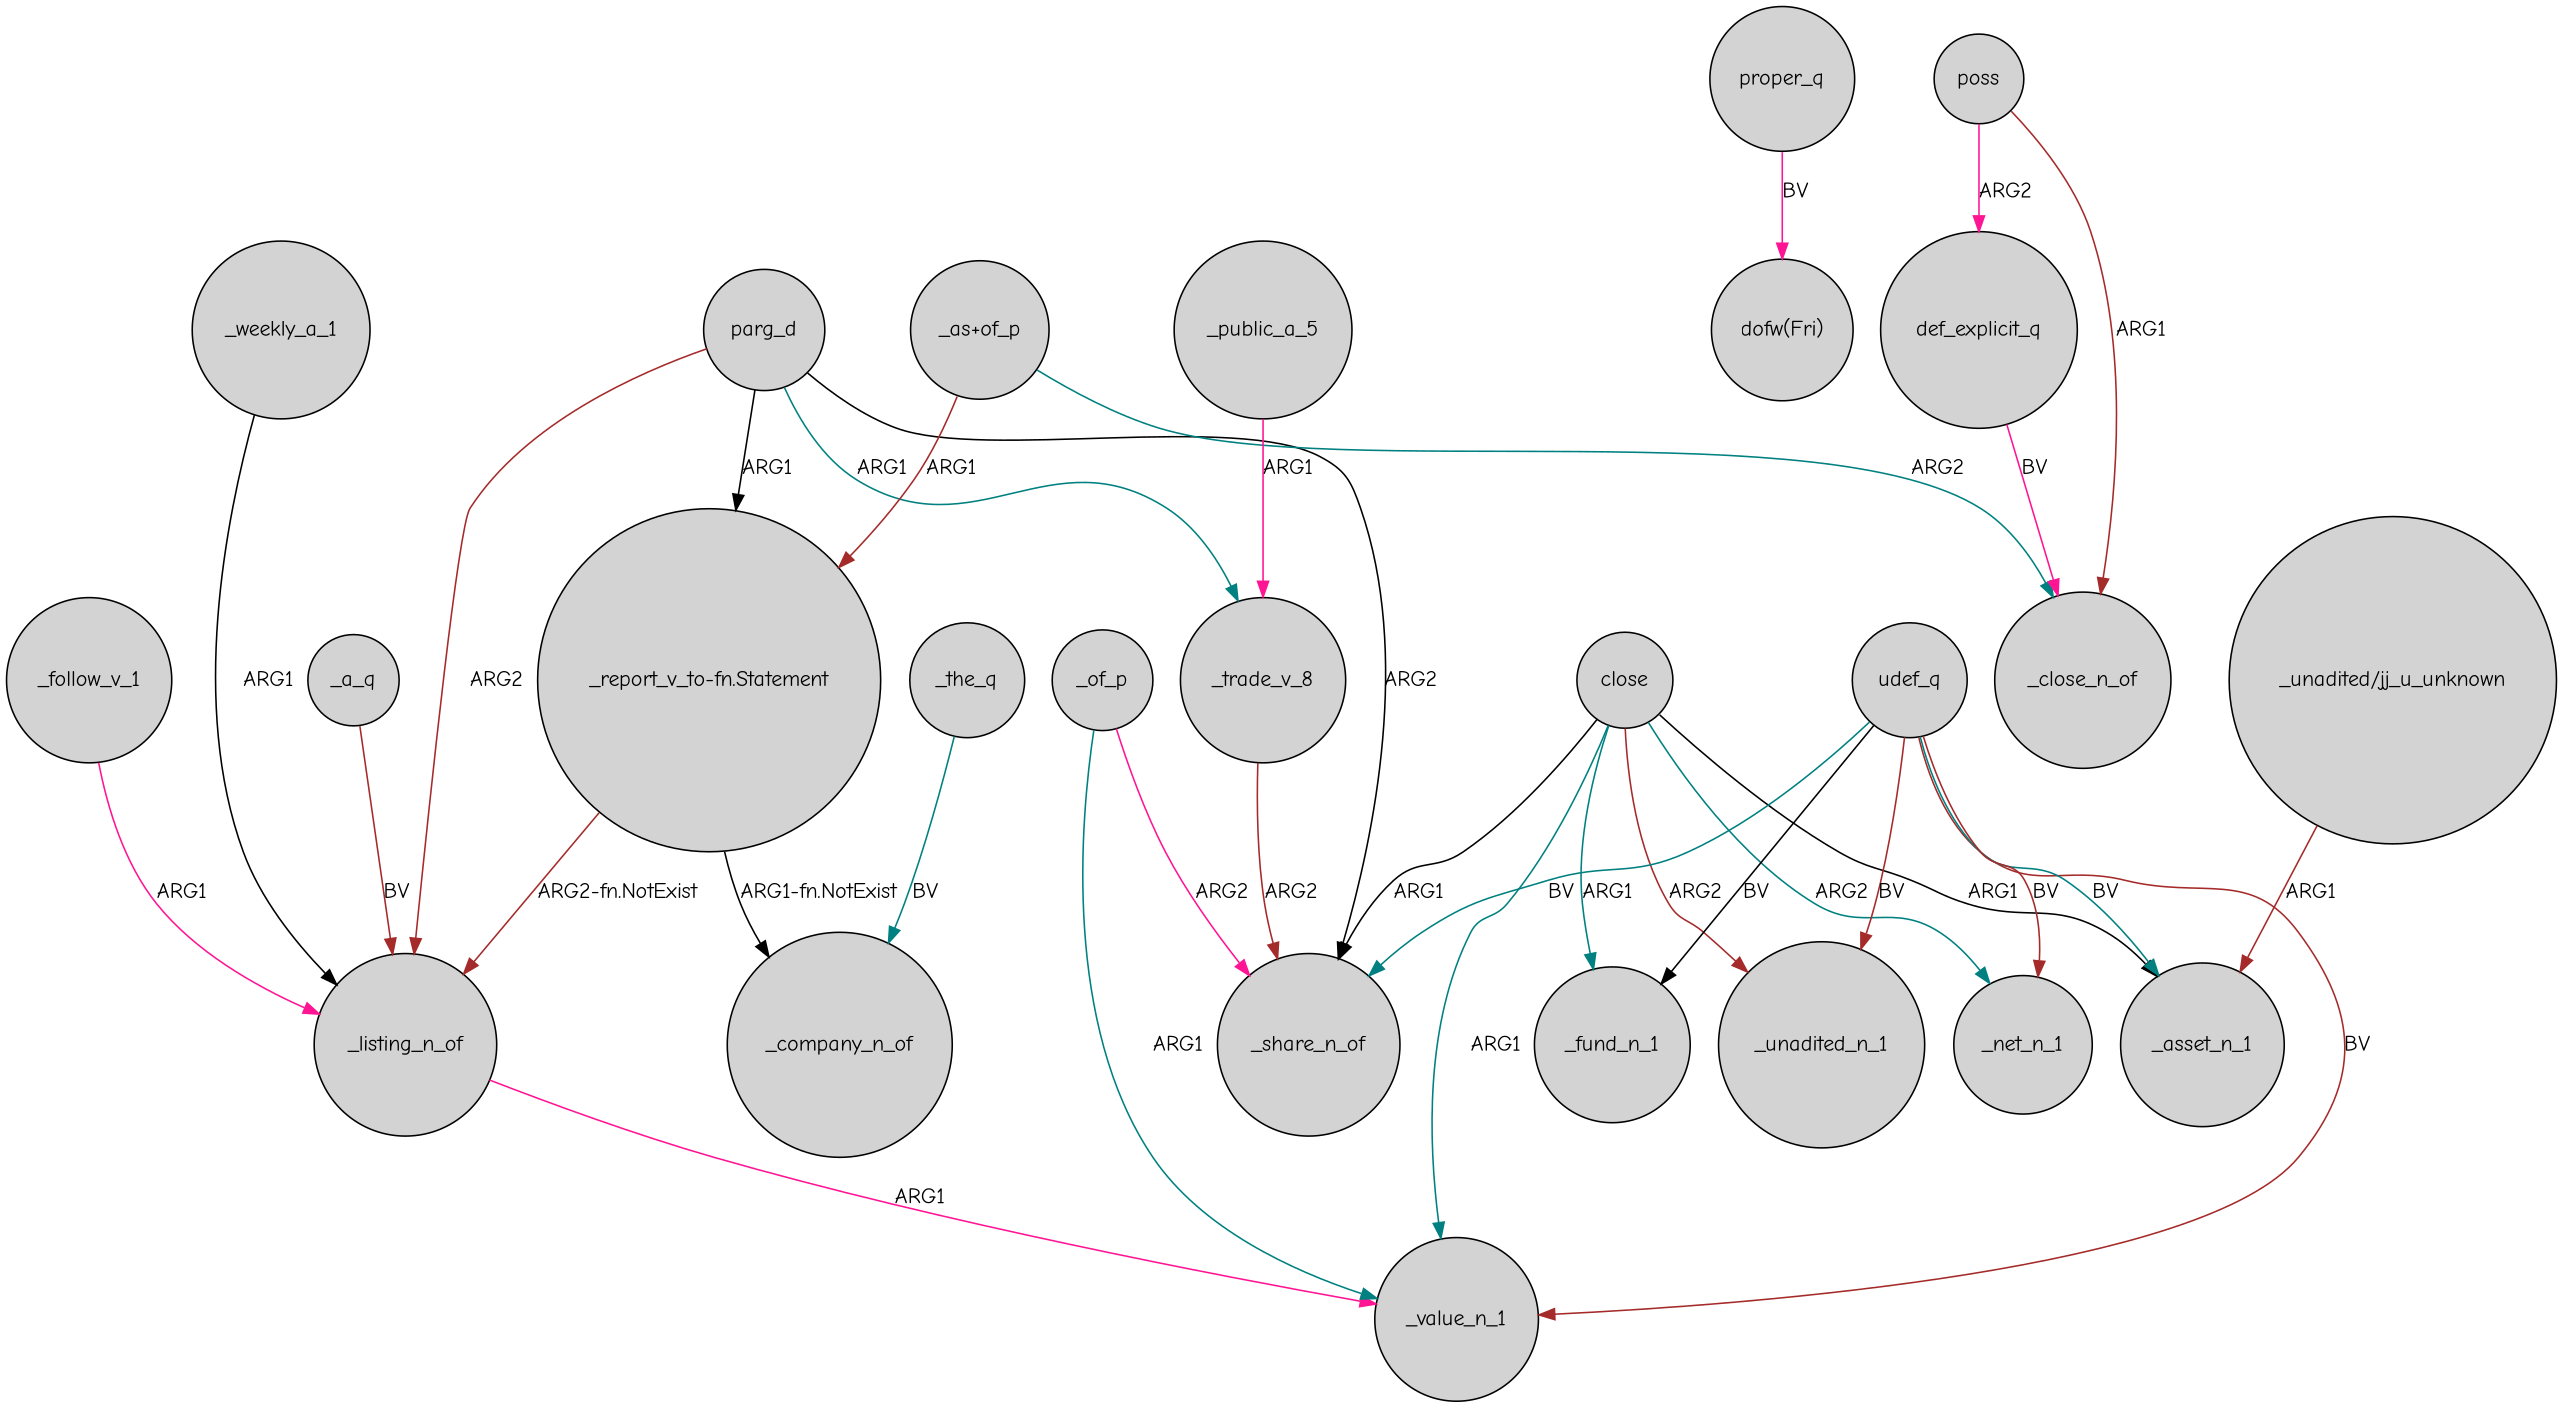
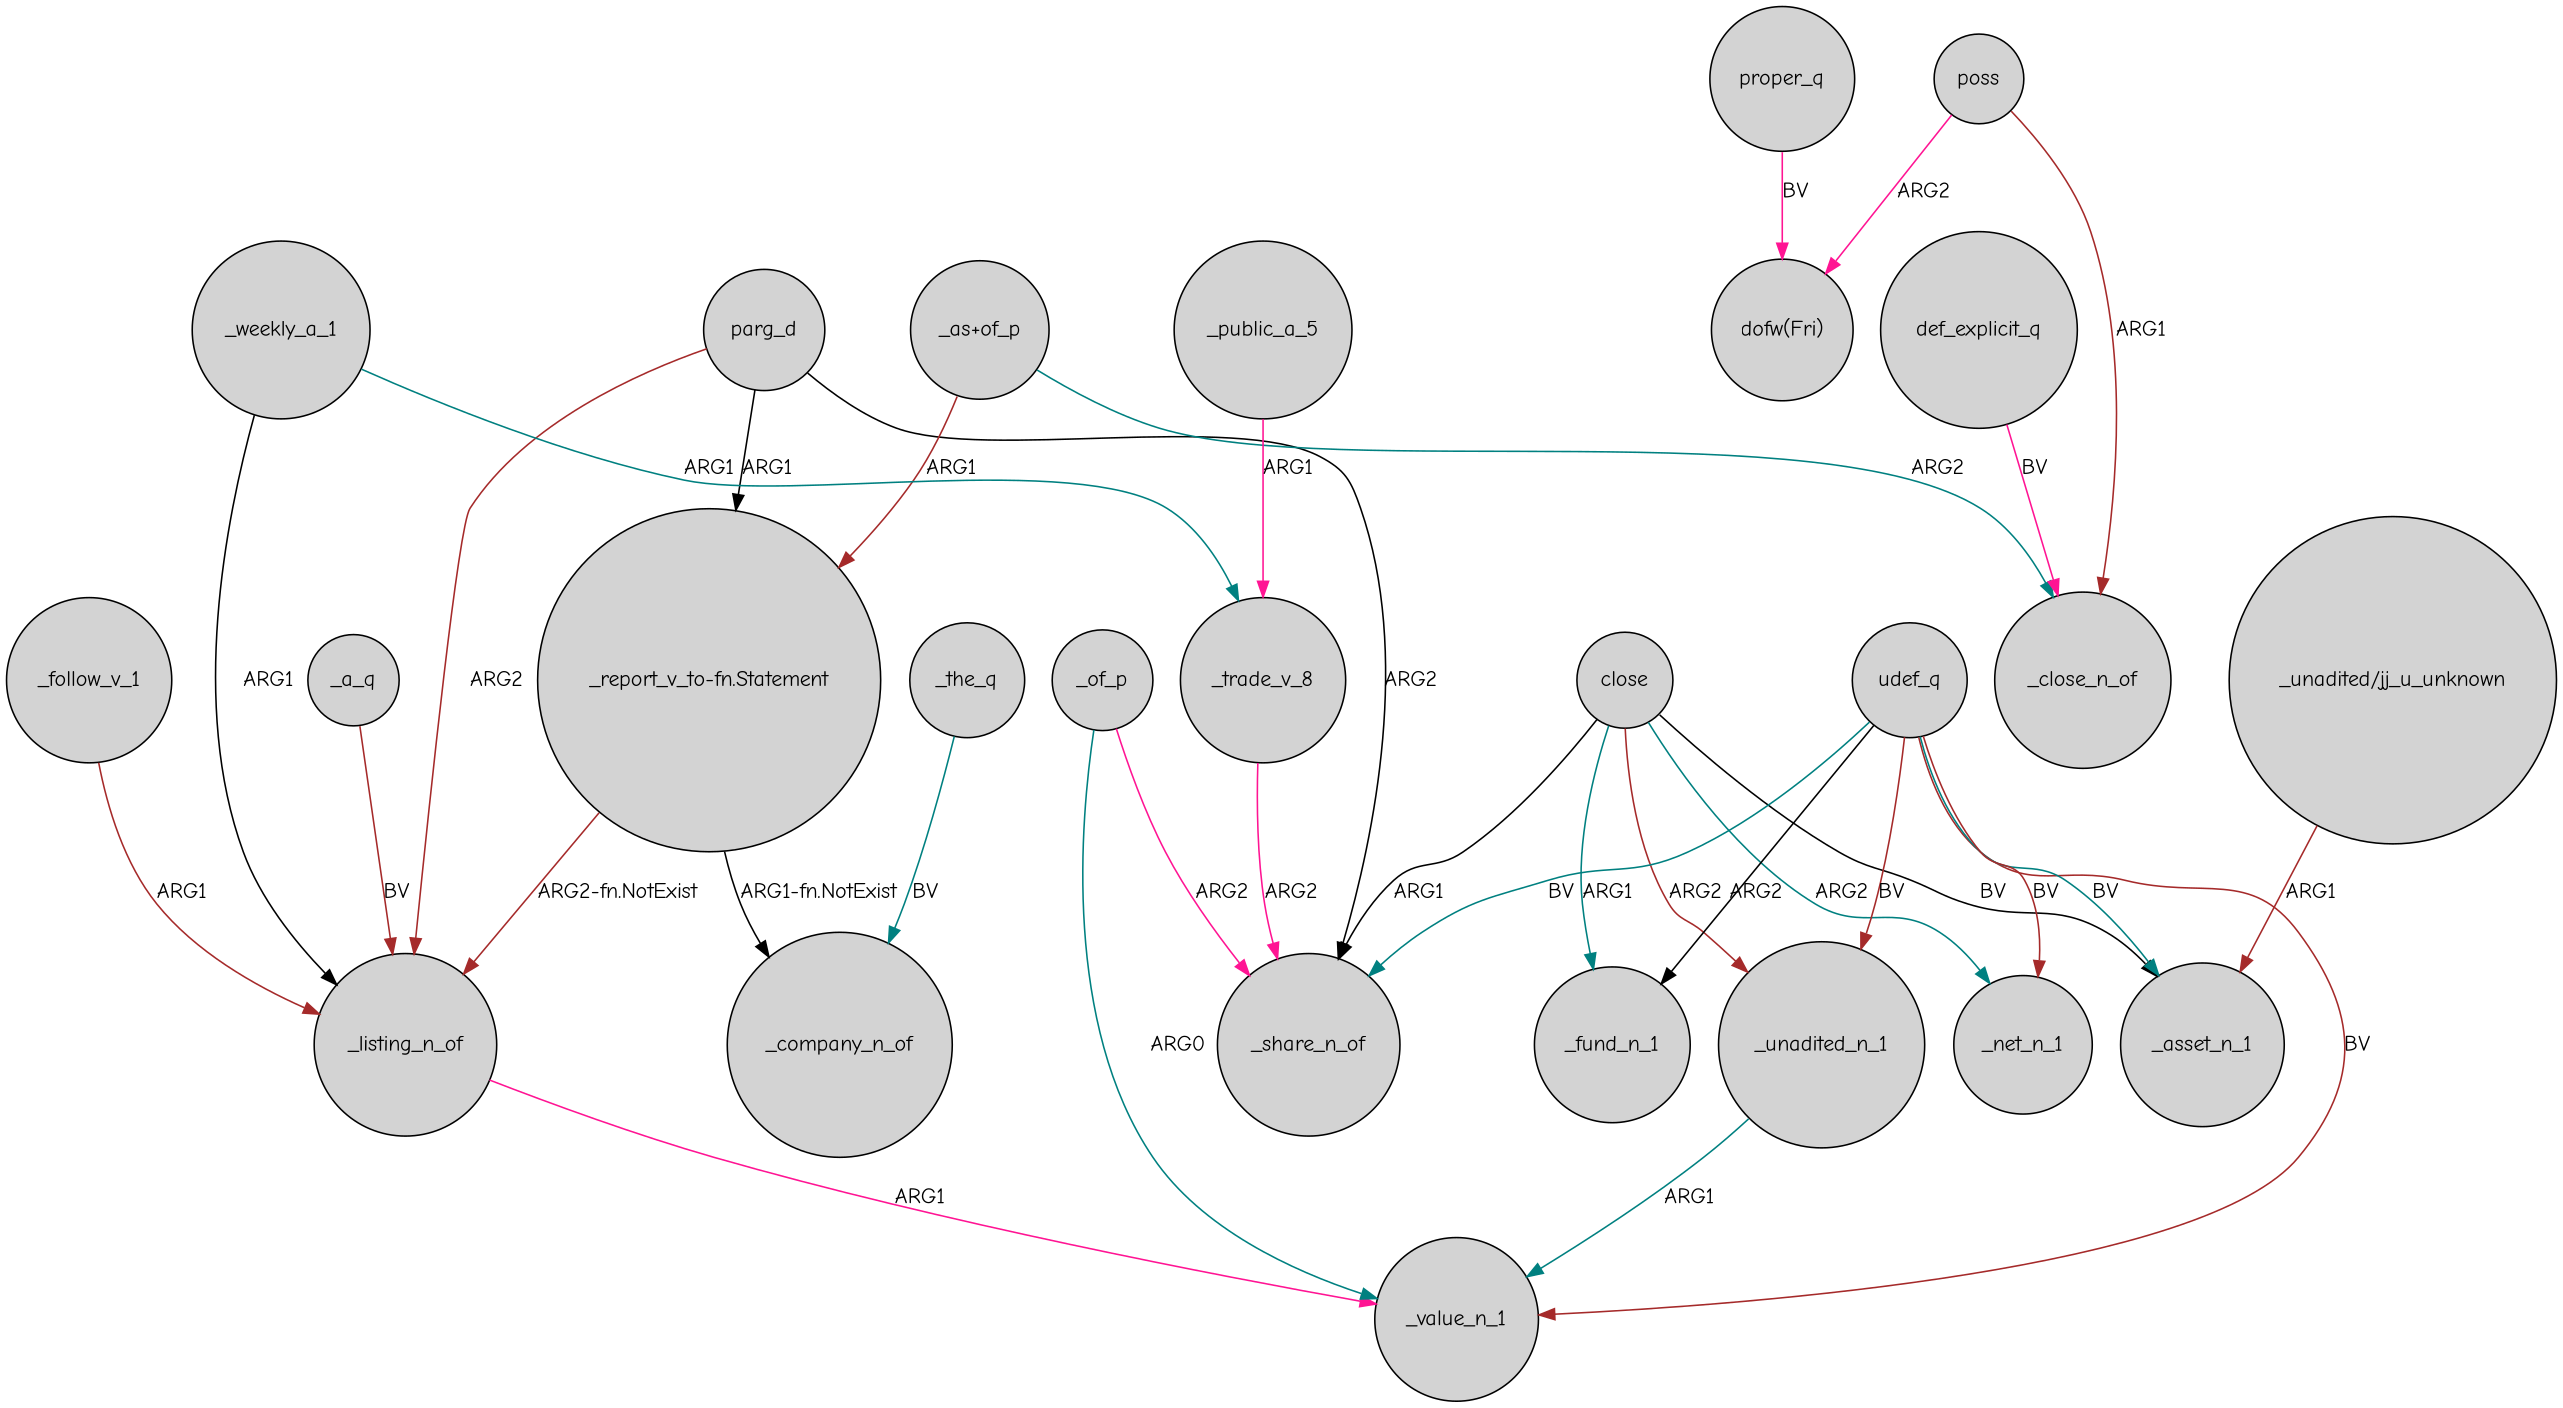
(1979, 170) -> (1894, 188)
(1004, 495) -> (808, 485)
(1259, 854) -> (1259, 854)
(1756, 892) -> (1756, 892)
(1993, 892) -> (1993, 892)
(166, 914) -> (166, 914)
(1462, 952) -> (1648, 1198)
(1178, 1045) -> (1178, 1045)
